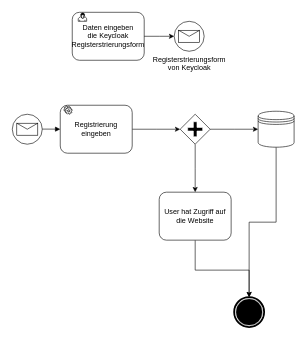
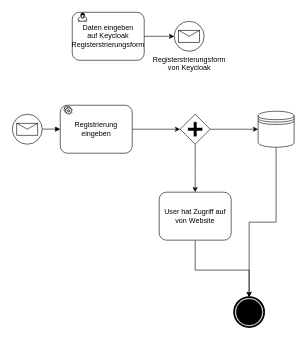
(108, 36) -> (108, 36)
(195, 216) -> (195, 216)
